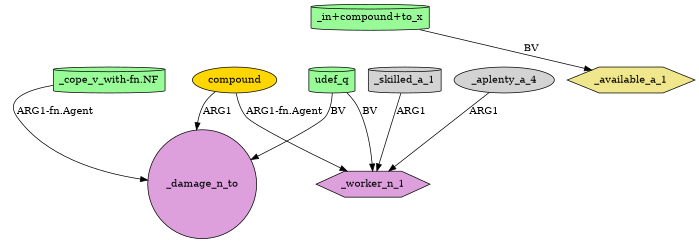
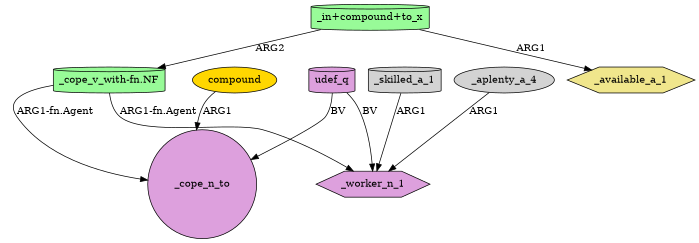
none -> (243, 48)
(531, 49) -> (531, 49)
(332, 80) -> (332, 80)
(281, 138) -> (224, 127)
(202, 184) -> (202, 184)
